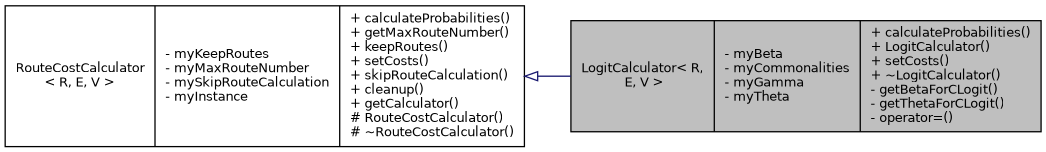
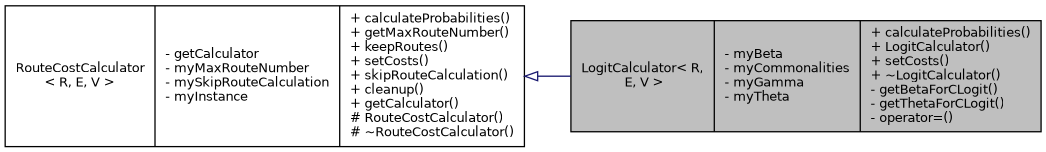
(218, 54) -> (212, 54)
